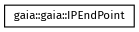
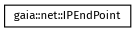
(69, 16) -> (68, 16)
